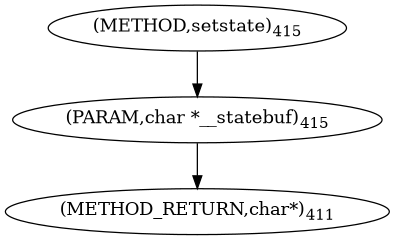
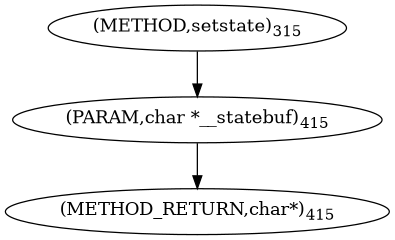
(287, 26) -> (287, 26)
(320, 210) -> (320, 210)
